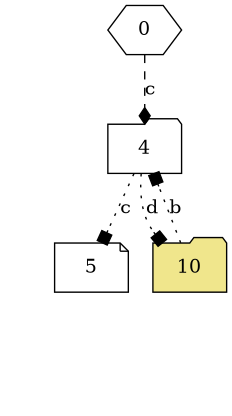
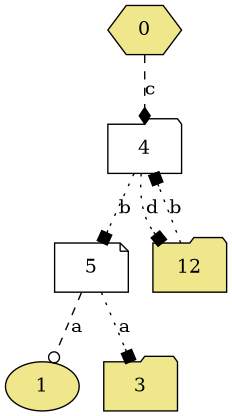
(145, 30) -> (145, 30)
(126, 208) -> (126, 208)
(190, 268) -> (190, 268)
none -> (42, 386)
none -> (141, 386)
